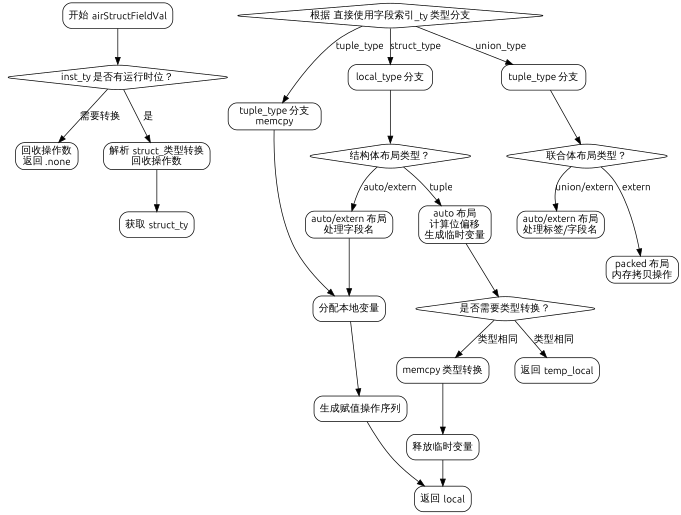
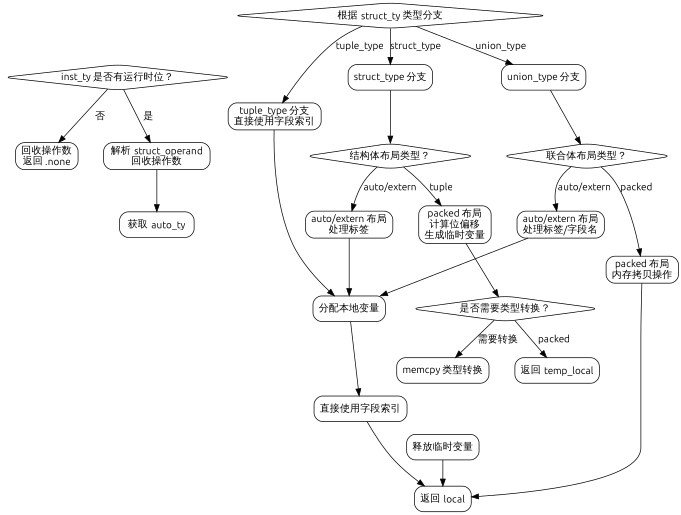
(118, 16) -> none
(390, 16) -> (390, 16)
(390, 77) -> (390, 77)
(544, 77) -> (544, 77)
(100, 116) -> (100, 116)
(275, 116) -> (275, 116)
(157, 156) -> (157, 156)
(585, 188) -> (585, 188)
(637, 188) -> (637, 188)
(157, 225) -> (157, 225)
(349, 225) -> (349, 225)
(455, 225) -> (455, 225)
none -> (457, 266)
(498, 340) -> (498, 340)
(554, 340) -> (554, 340)
(443, 405) -> none
(361, 409) -> (361, 409)
none -> (639, 453)
